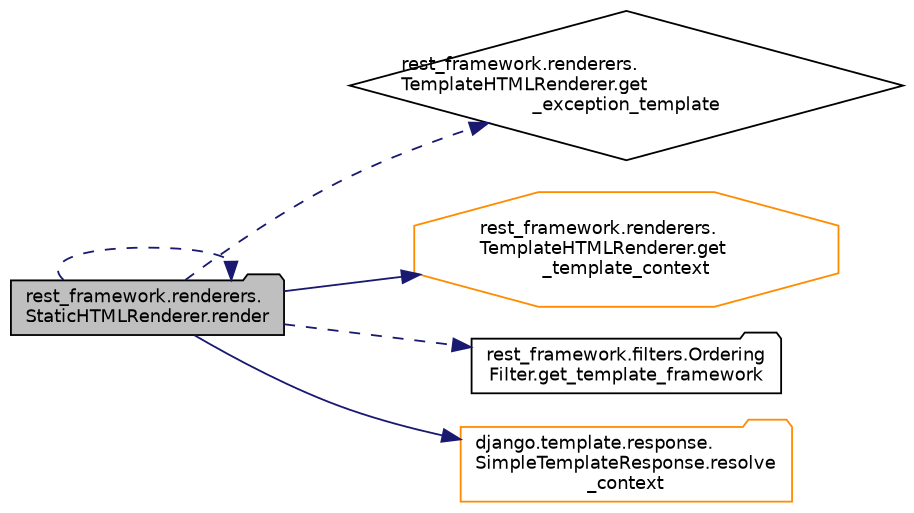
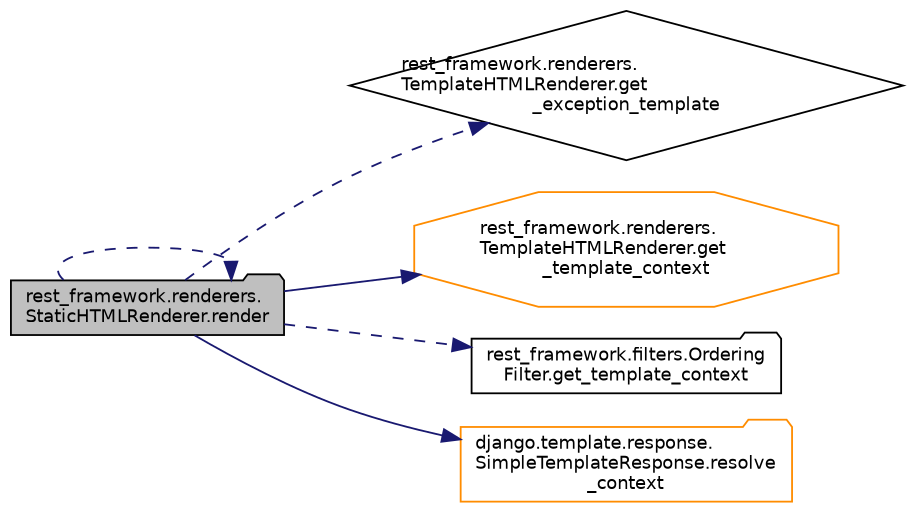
(626, 366) -> (626, 366)
